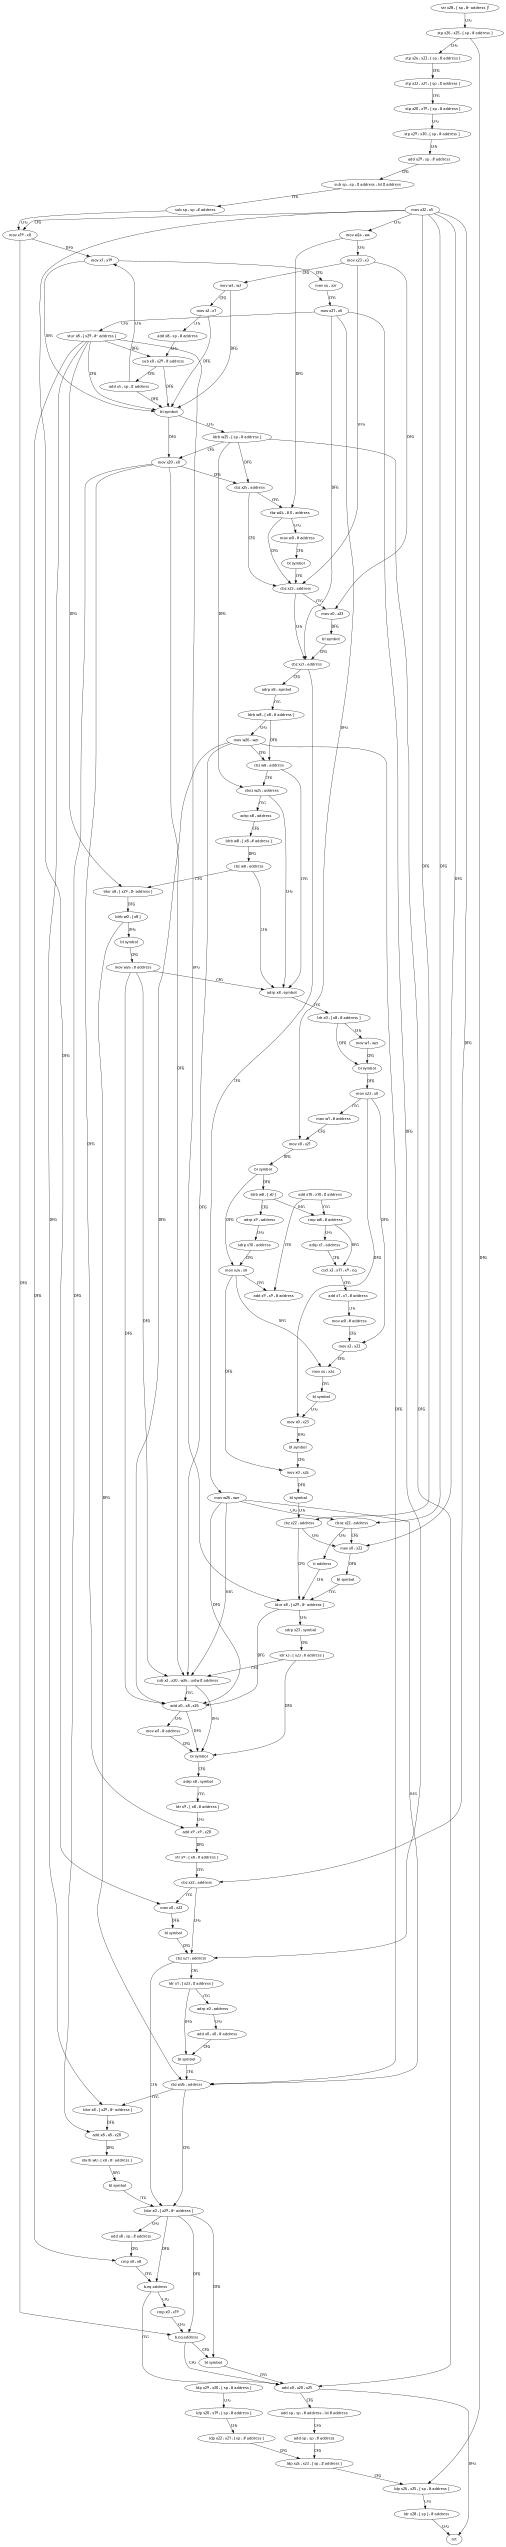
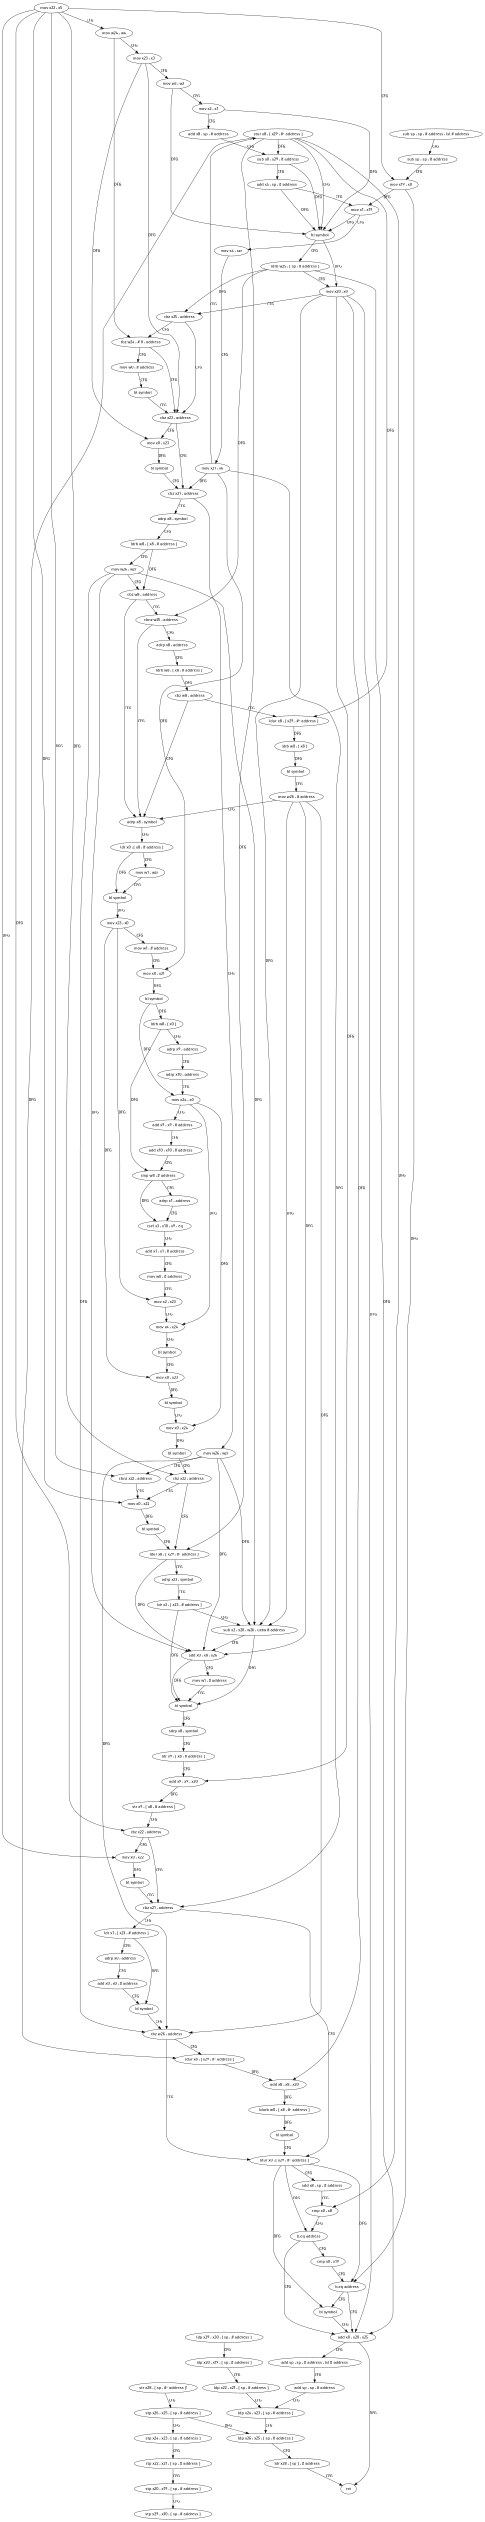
(429, 159) -> none
(285, 1241) -> (172, 1136)
(339, 1271) -> (165, 1226)
none -> (370, 1309)
(103, 1507) -> (321, 1469)
(322, 1564) -> none
